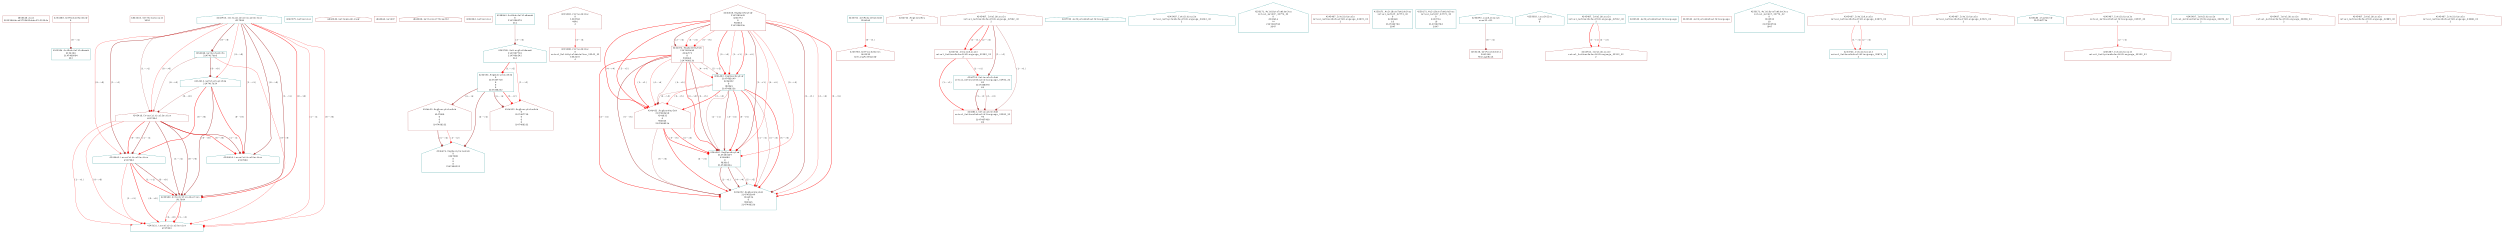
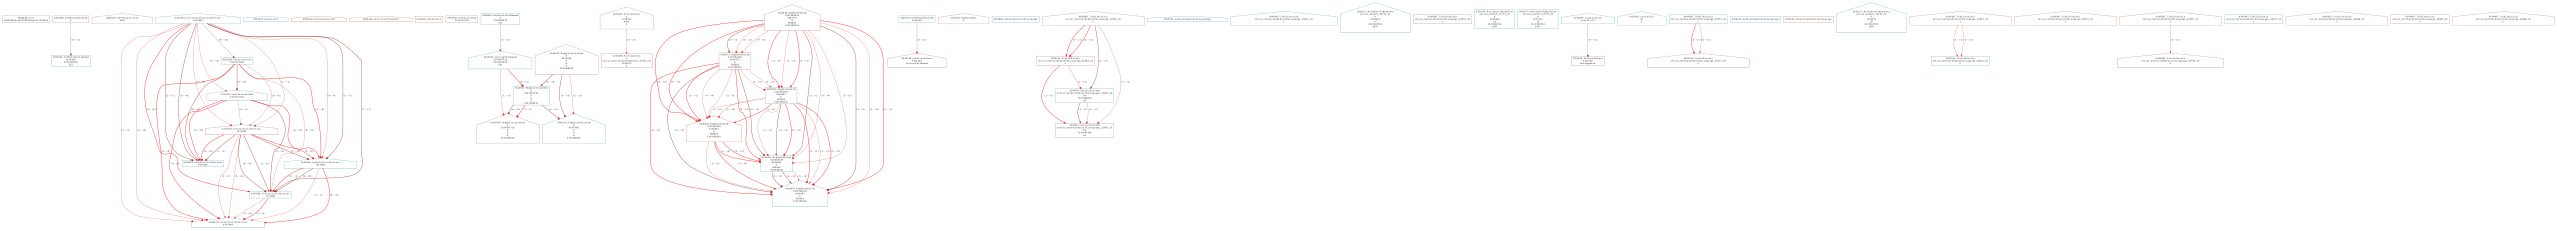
(147, 19) -> (122, 19)
(299, 19) -> (266, 19)
(385, 19) -> none
none -> (462, 19)
none -> (1016, 19)
(2041, 19) -> none
(223, 36) -> (218, 40)
none -> (307, 83)
(465, 95) -> (548, 80)
none -> (193, 105)
none -> (304, 118)
(226, 121) -> (191, 119)
(283, 151) -> (158, 126)
none -> (171, 155)
(243, 159) -> (203, 164)
